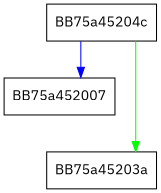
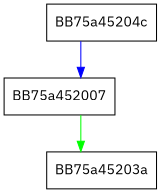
(136, 91) -> (81, 128)
